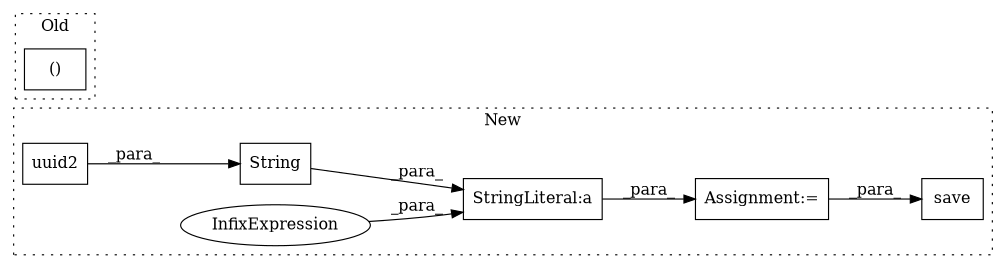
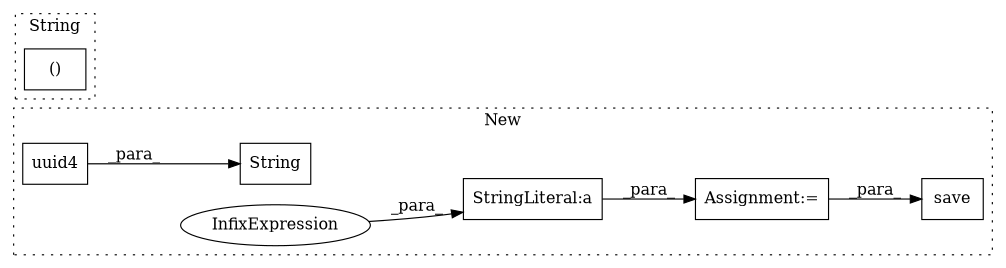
(55, 27) -> (55, 27)
(55, 164) -> (55, 164)
(381, 178) -> none
